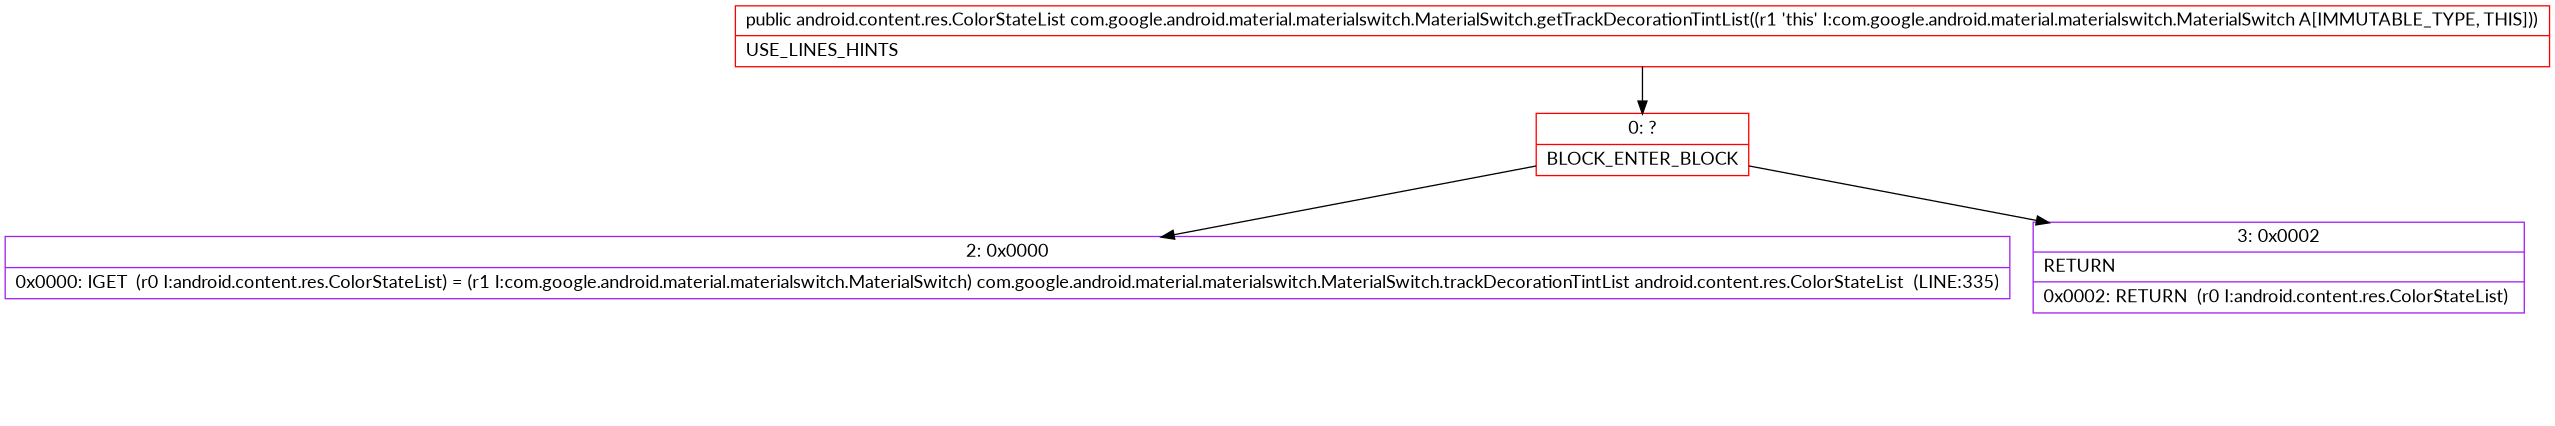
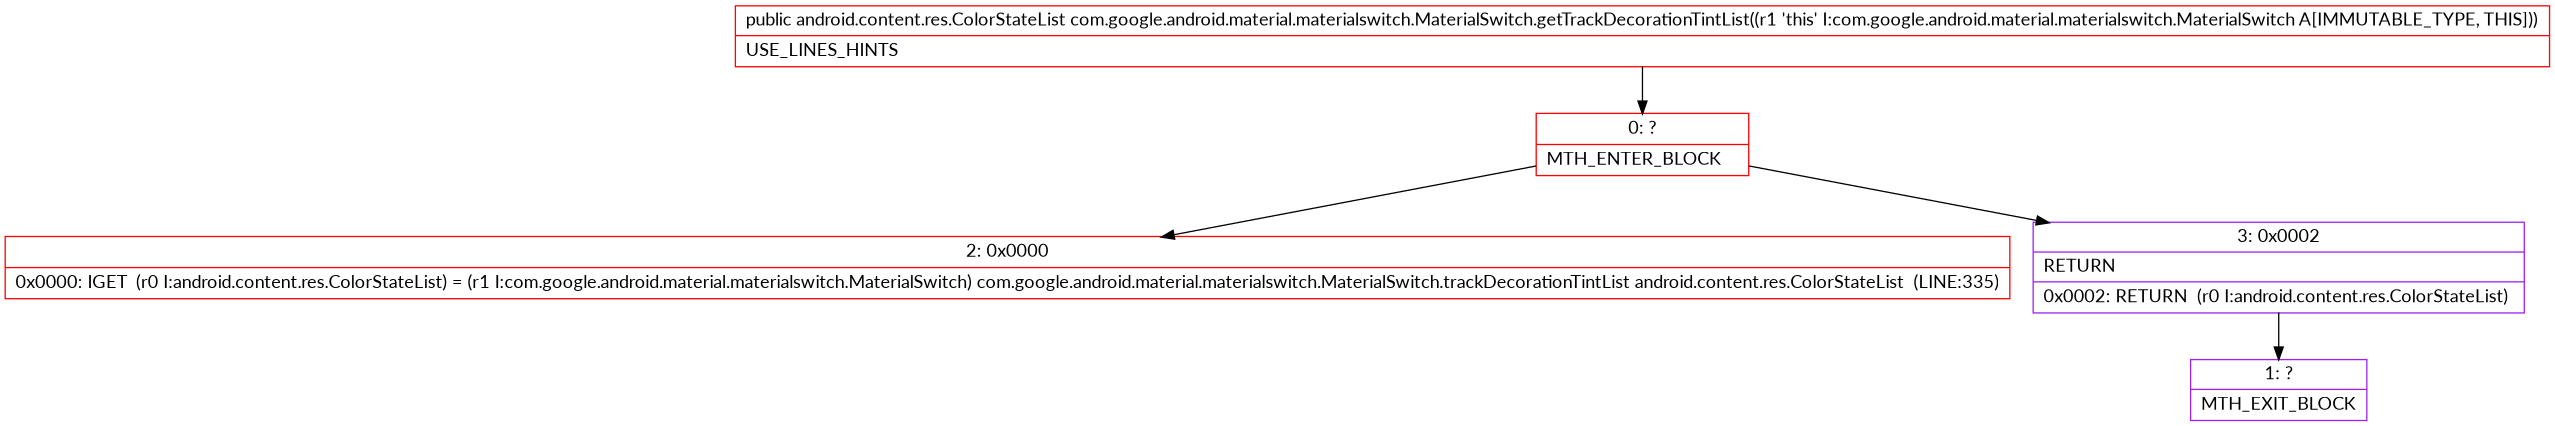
(1642, 159) -> (1634, 159)
(1008, 268) -> (1008, 268)
none -> (2279, 390)
